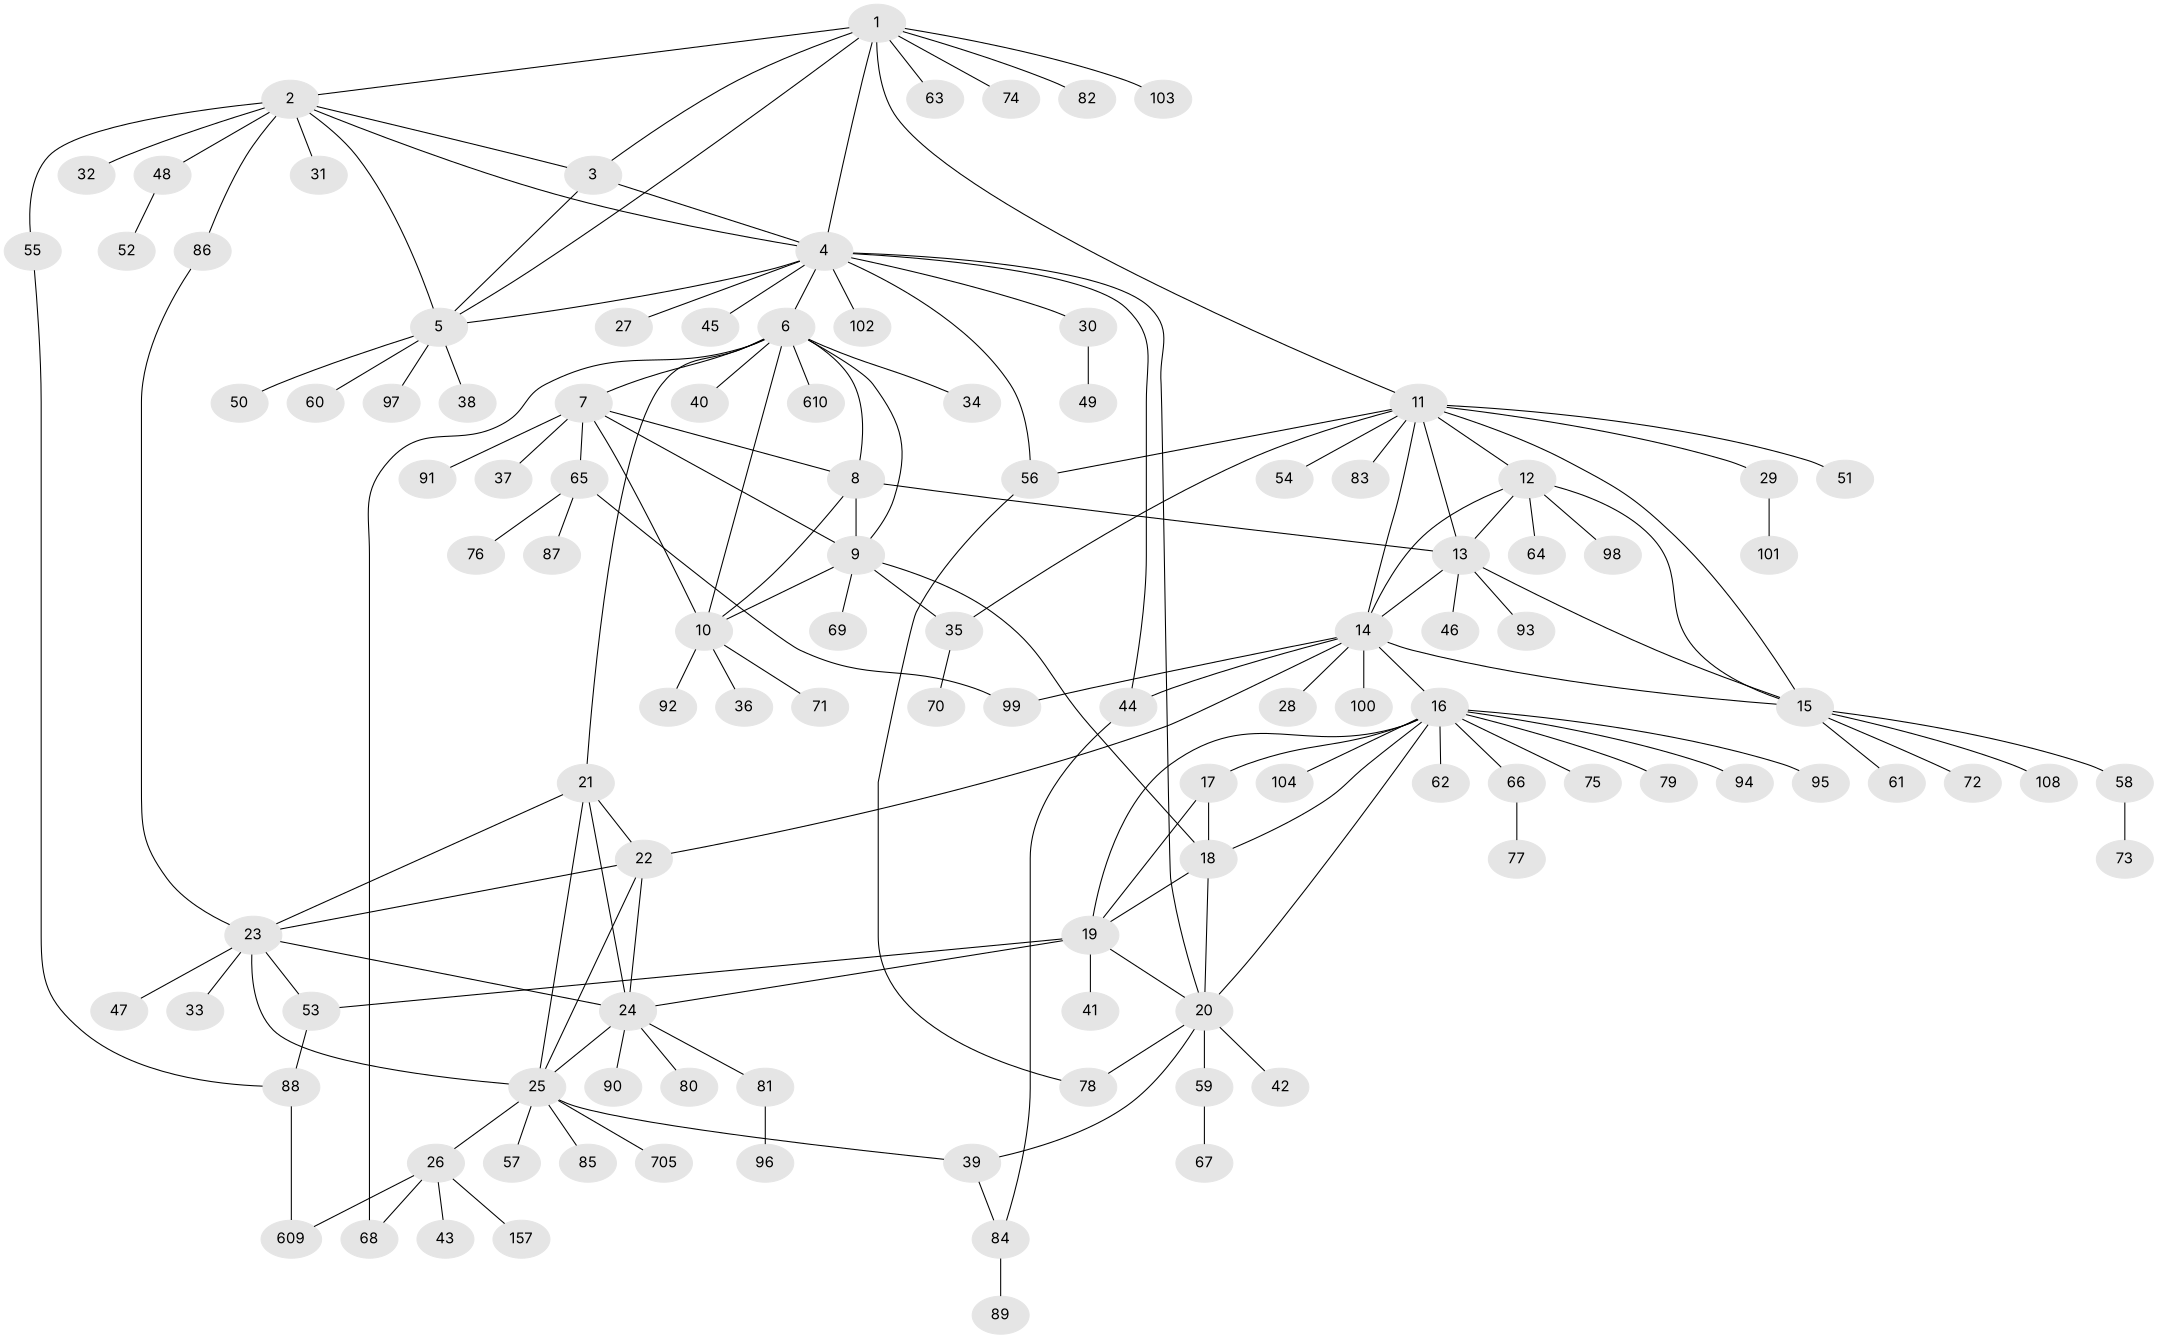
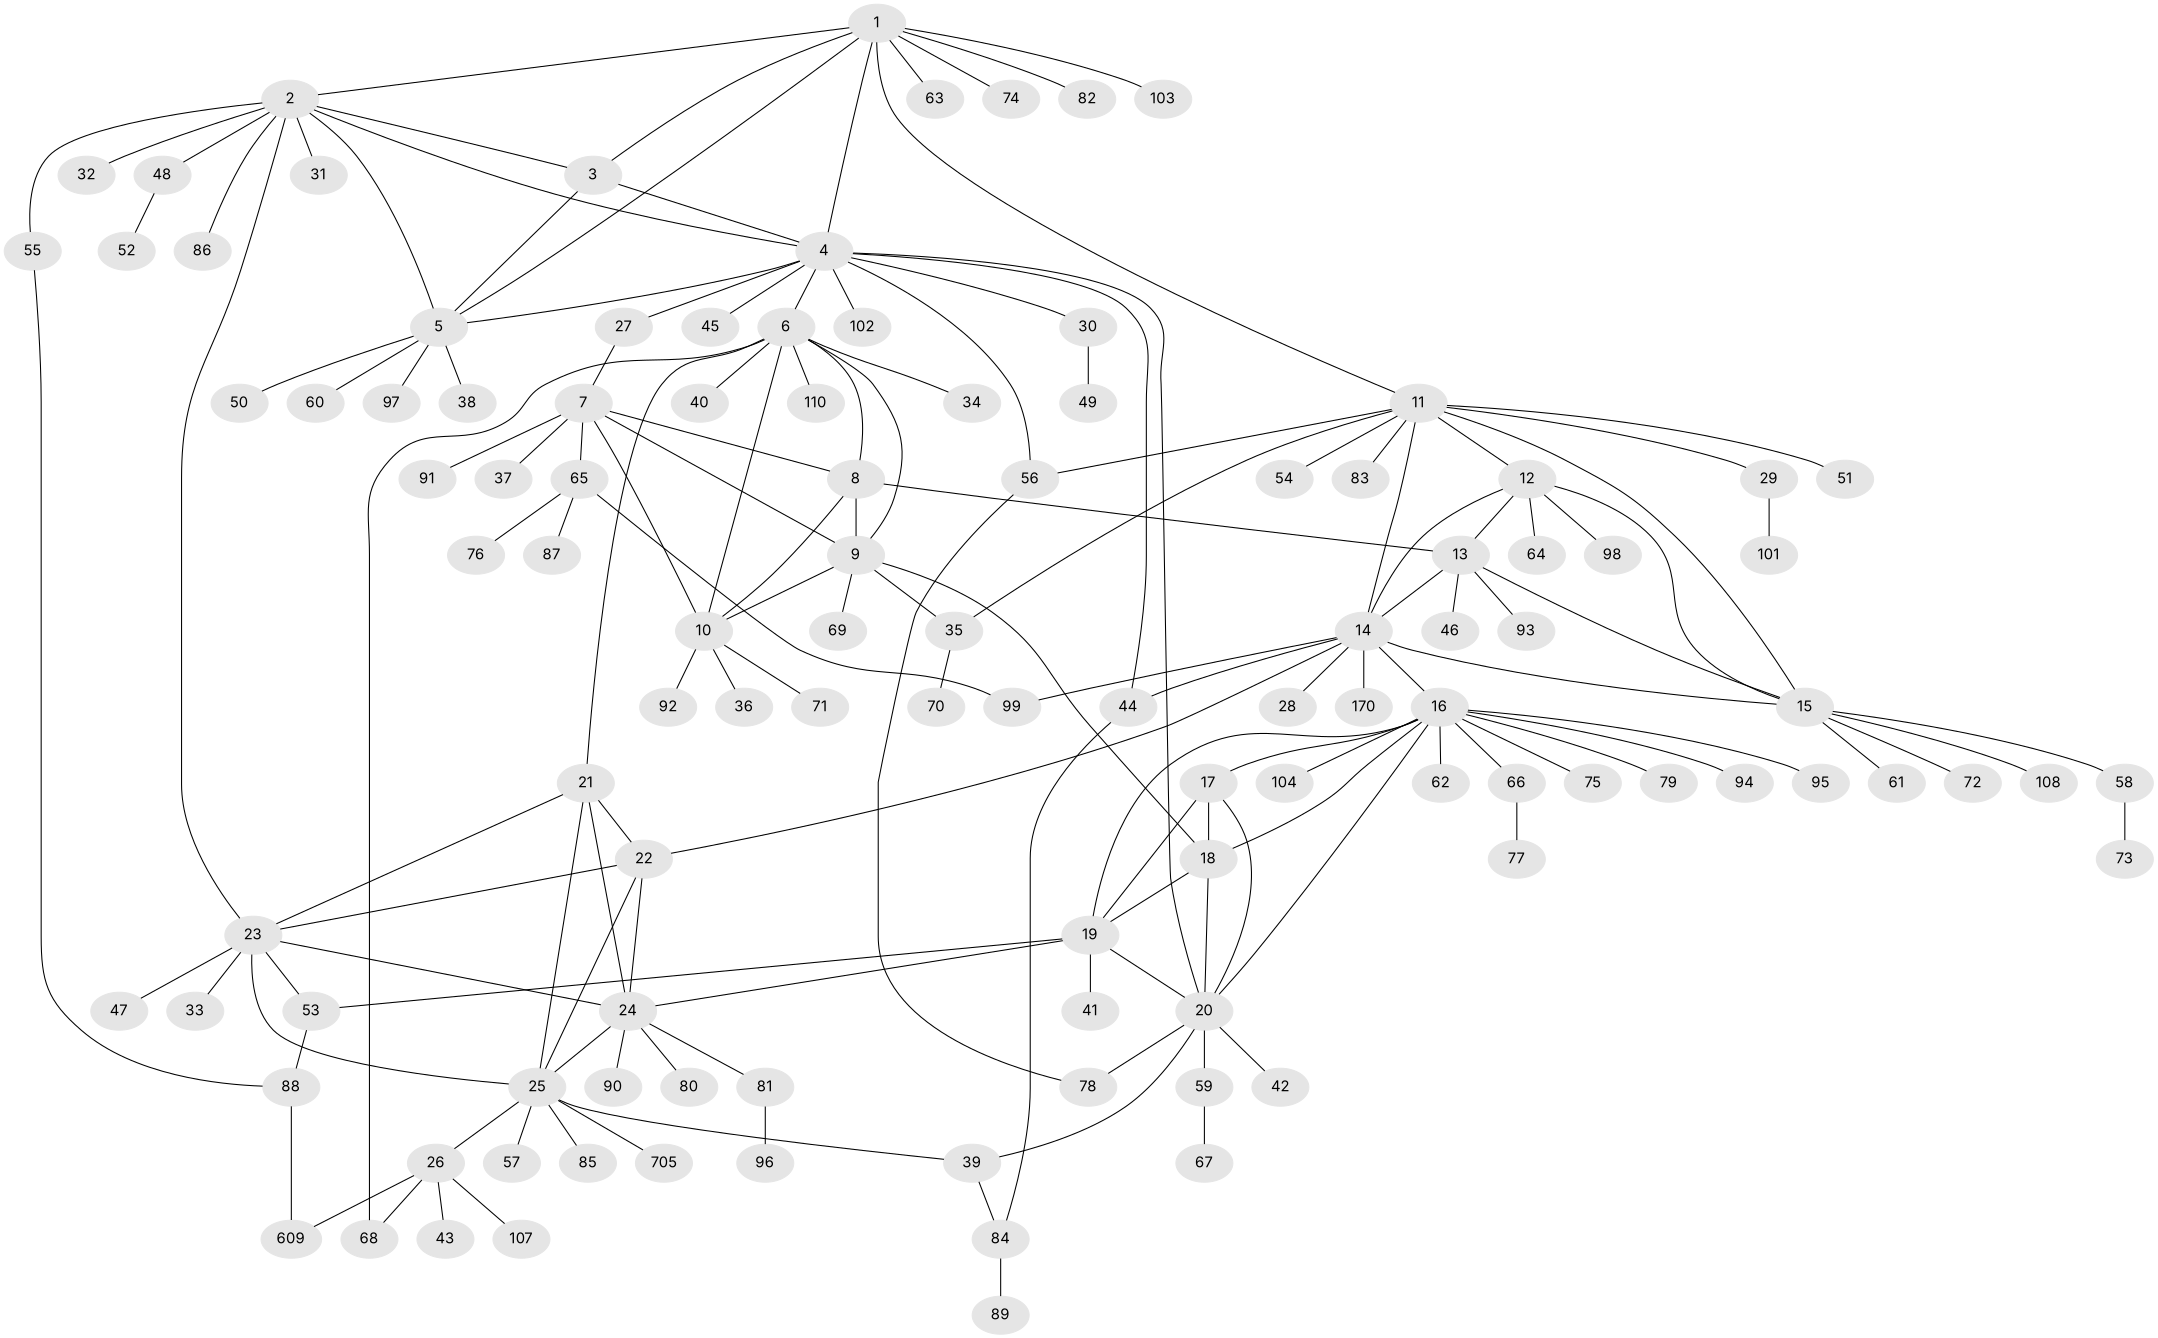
(662, 373) -> (601, 371)
(816, 403) -> (816, 403)
(1440, 479) -> none
(141, 611) -> (182, 517)
(1364, 707) -> (1364, 707)
none -> (1250, 896)
(521, 1239) -> (521, 1239)
